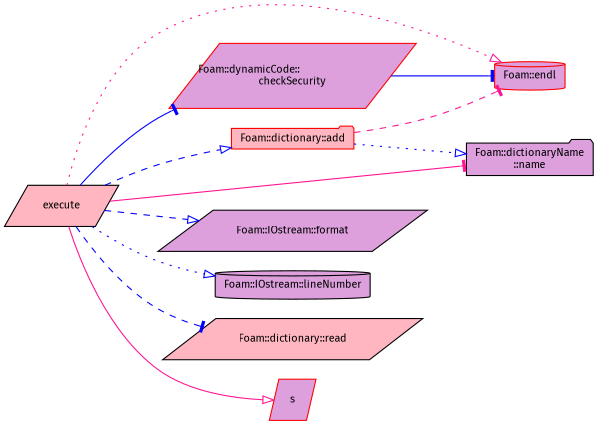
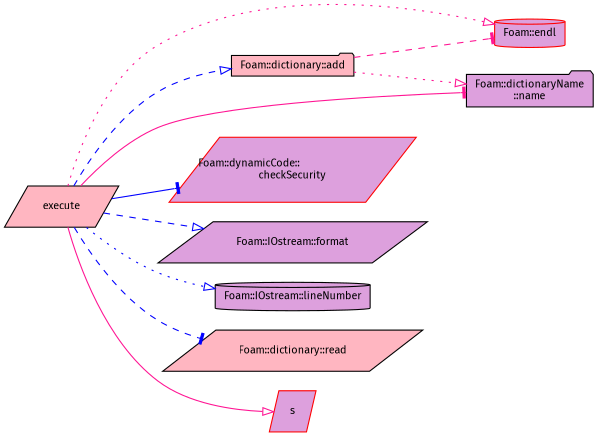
(440, 76) -> none
(293, 139) -> (293, 66)
(405, 148) -> (405, 78)
